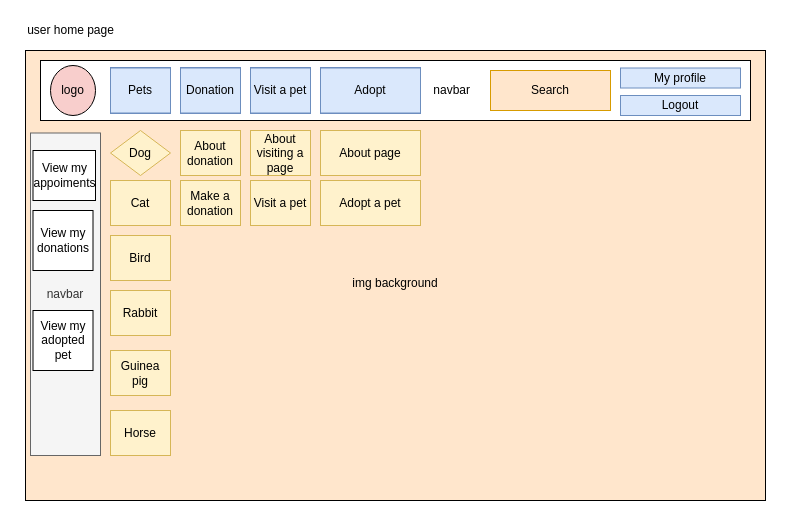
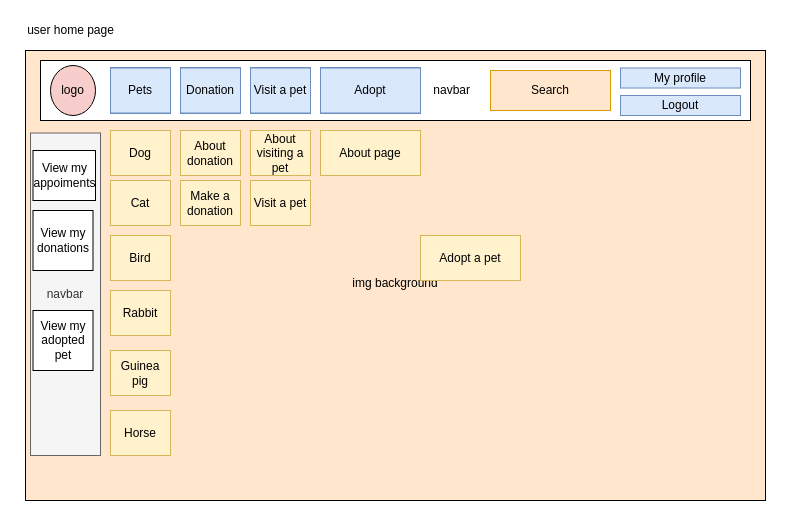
(141, 153) -> (141, 153)
(281, 154) -> (281, 154)
(371, 203) -> (471, 258)
